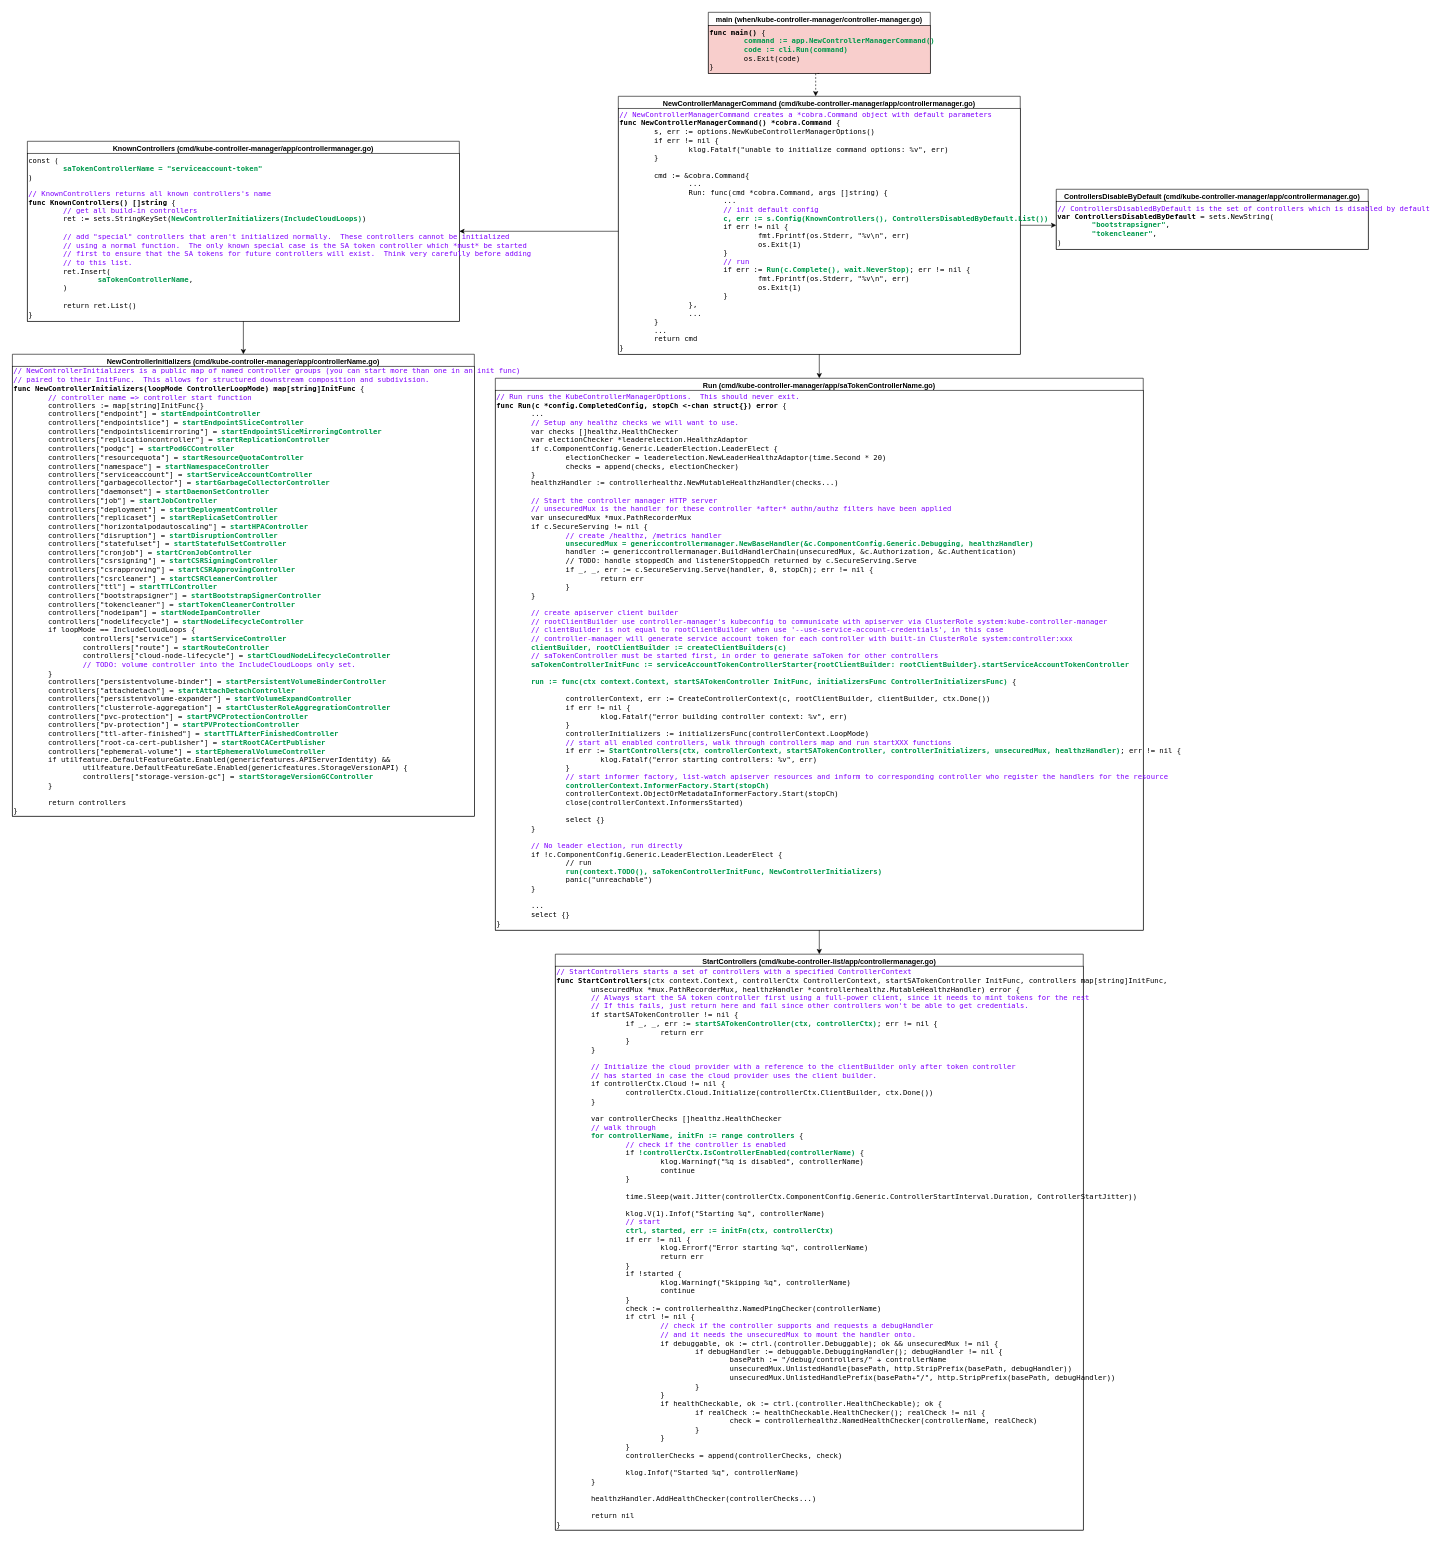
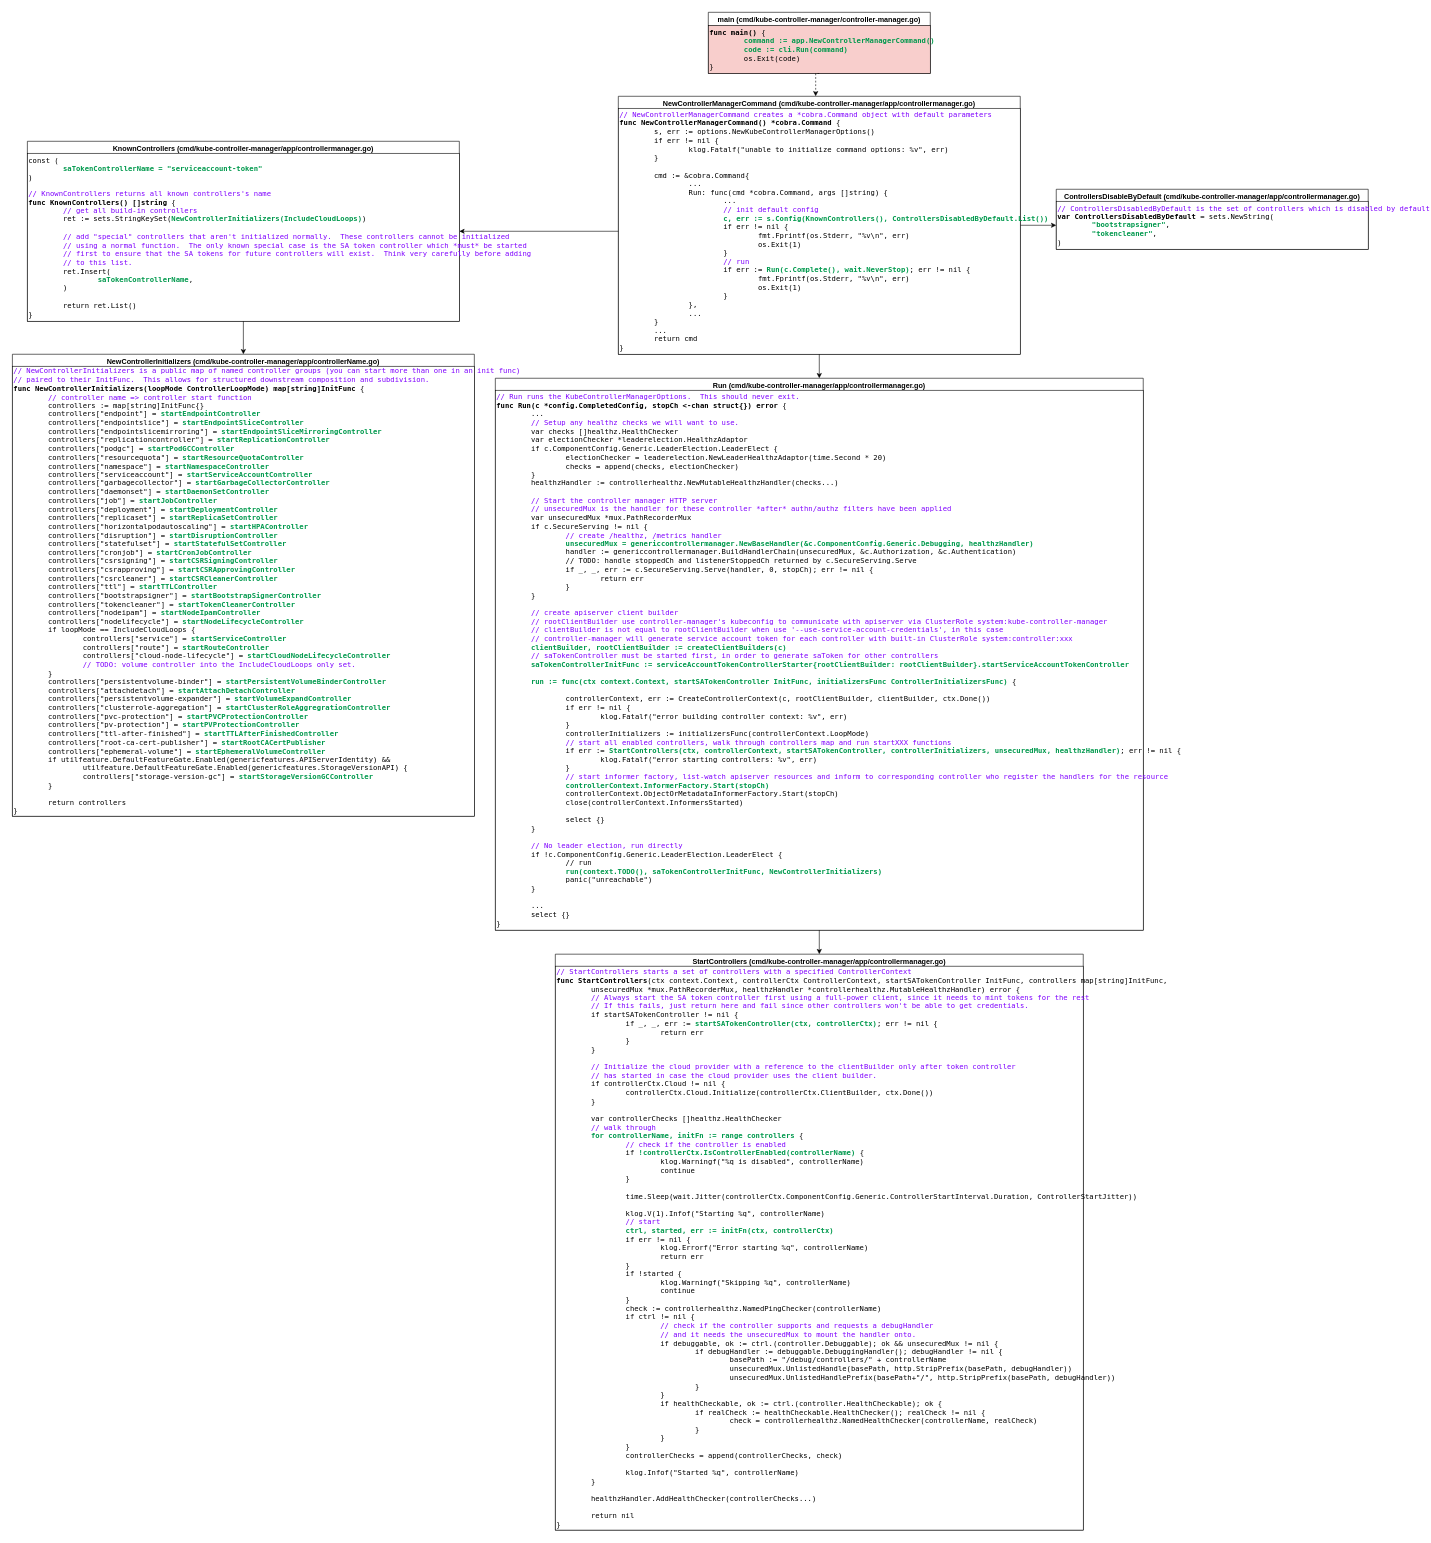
(819, 20) -> (819, 20)
(819, 386) -> (819, 386)
(819, 962) -> (819, 962)
